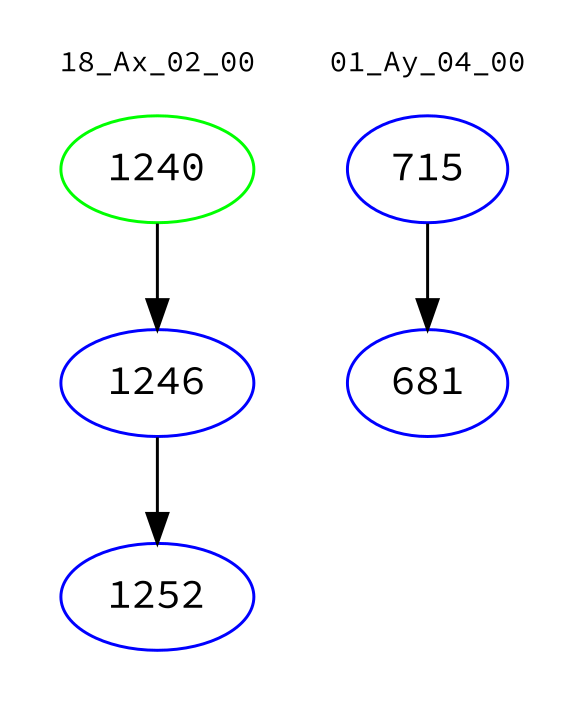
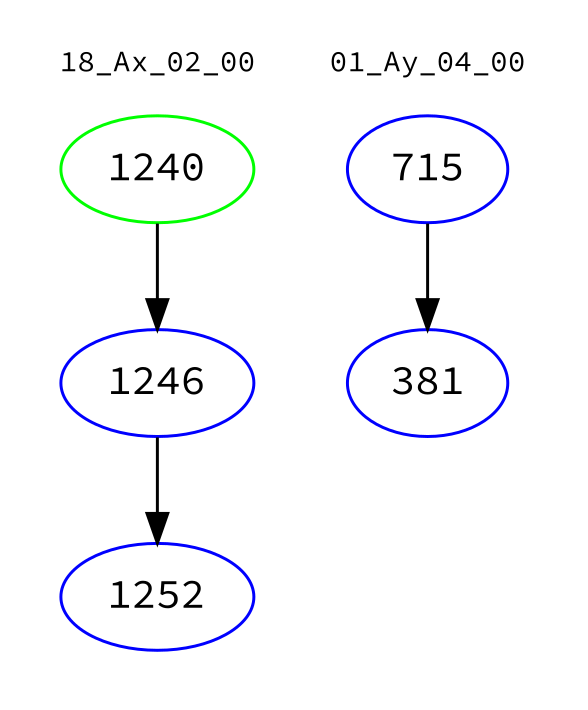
(428, 383) -> (428, 383)
